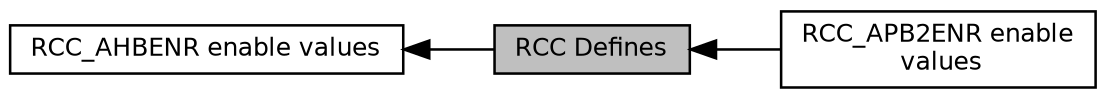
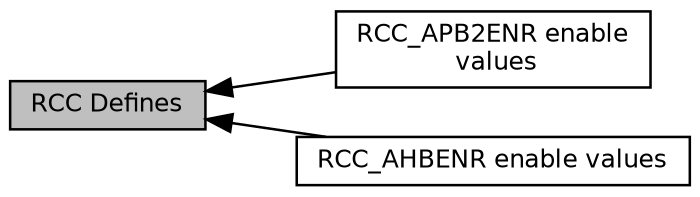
(462, 49) -> (279, 130)
